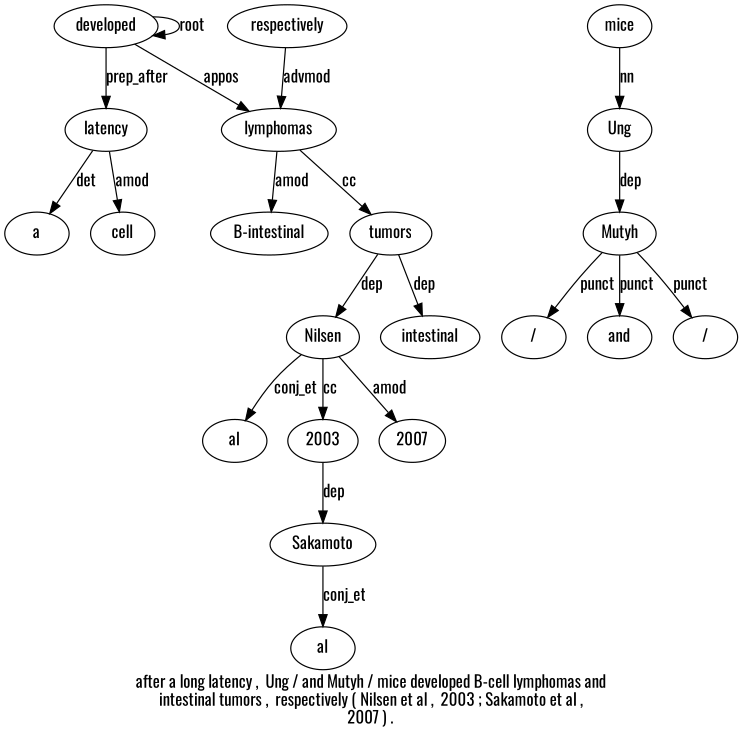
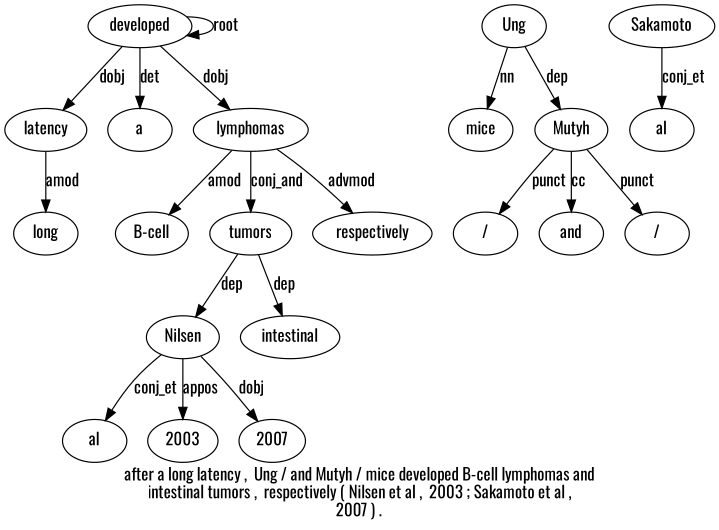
(284, 72) -> (311, 176)
(620, 72) -> (499, 72)
(137, 78) -> (113, 78)
(222, 78) -> (216, 78)
(75, 177) -> (140, 72)
(350, 182) -> (277, 182)
(123, 234) -> (46, 234)
(269, 234) -> (152, 234)
(637, 285) -> (579, 182)
(331, 389) -> (201, 389)
(390, 389) -> (252, 389)
(323, 487) -> none
